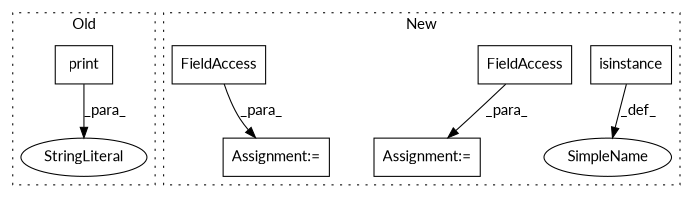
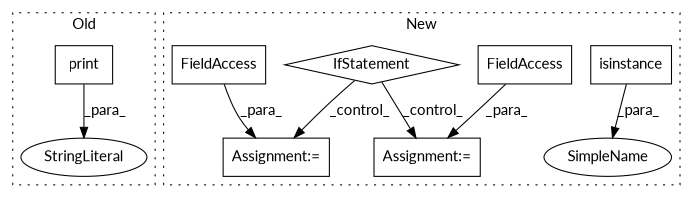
none -> (372, 65)
(639, 111) -> (639, 111)
